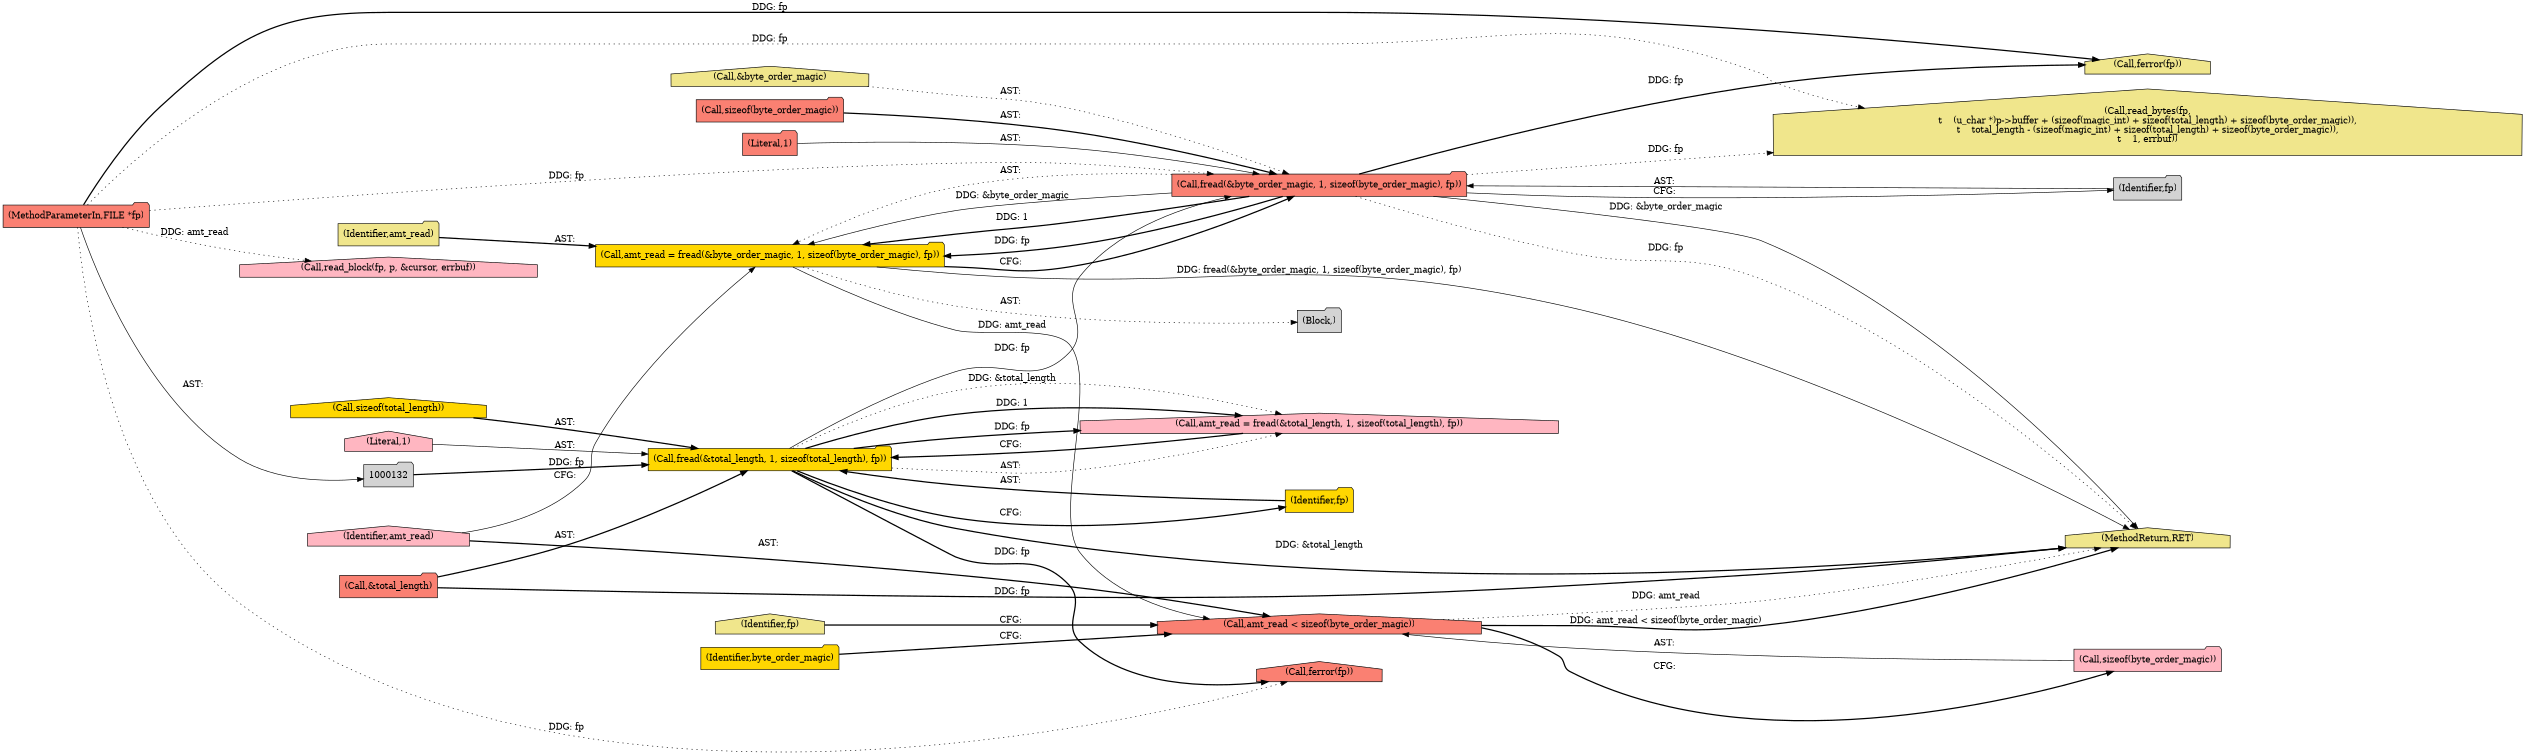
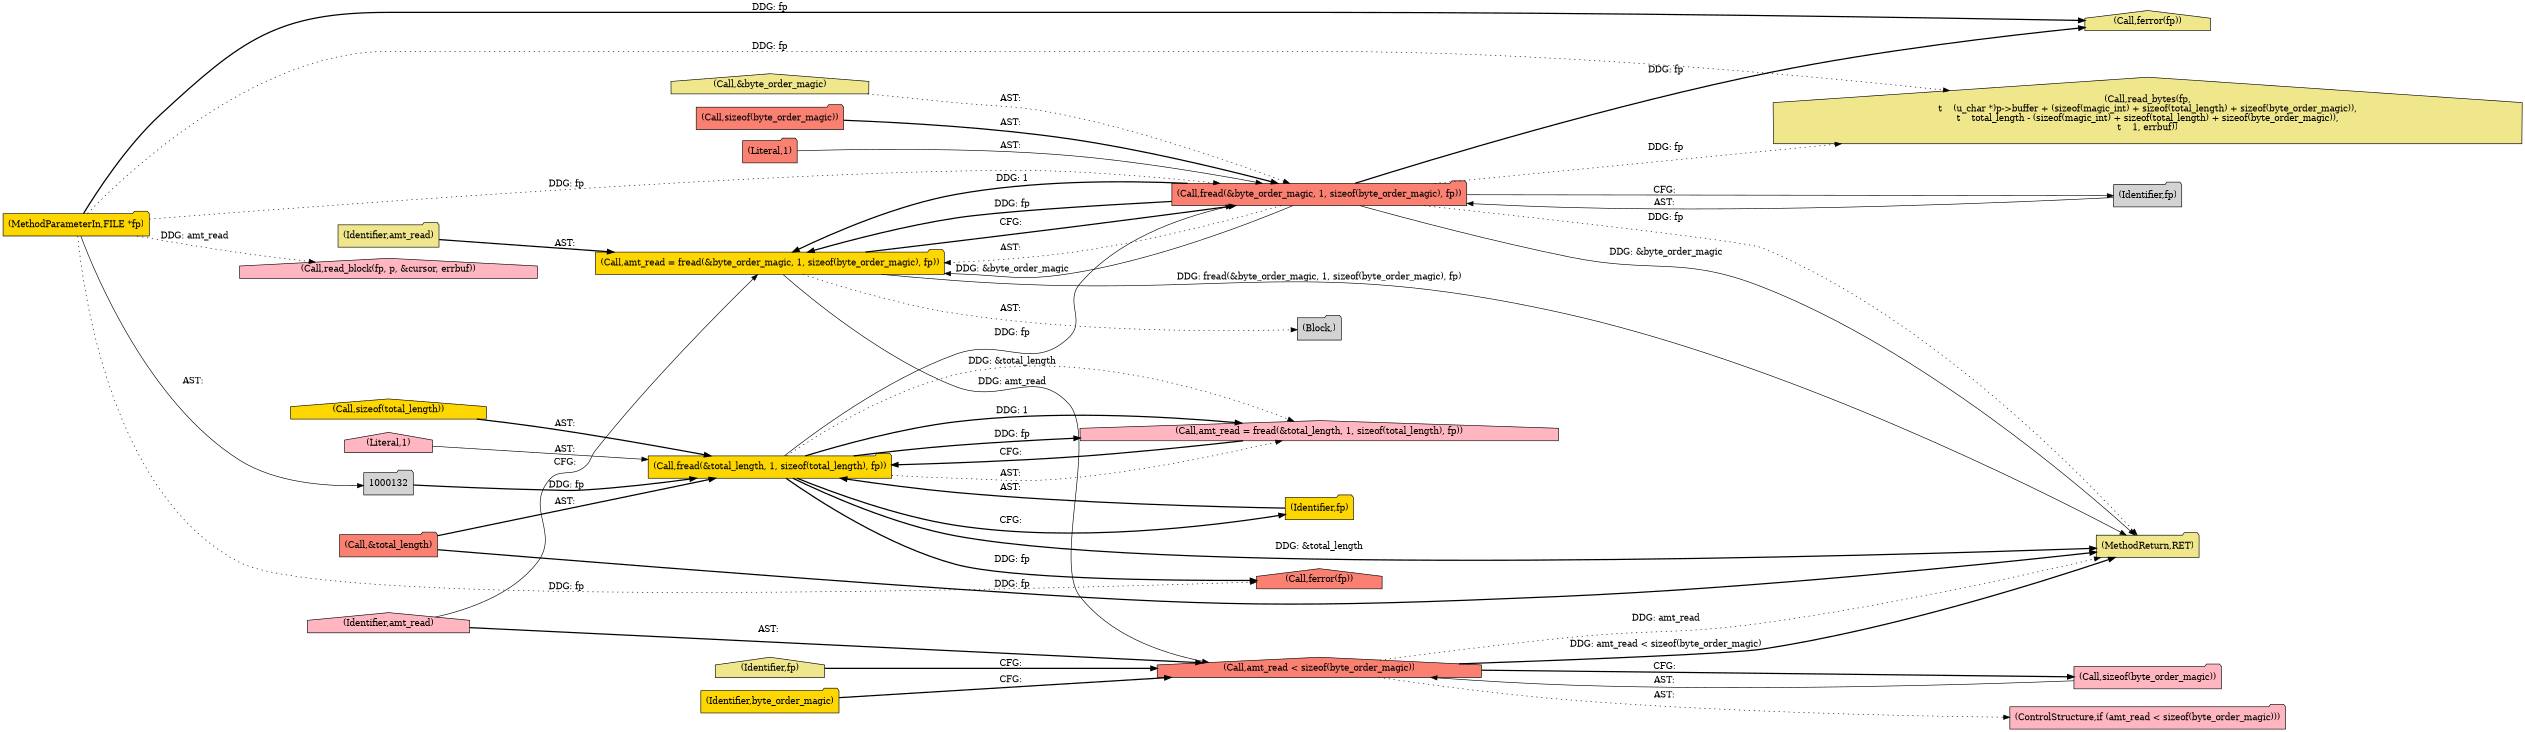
(76, 216) -> (76, 225)
(2148, 539) -> (2148, 546)
none -> (2148, 718)
